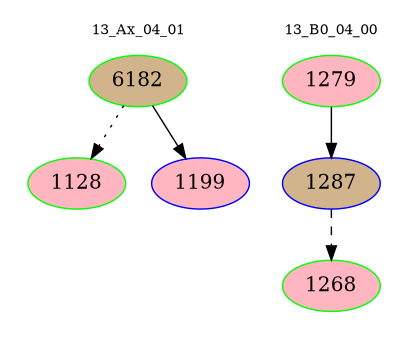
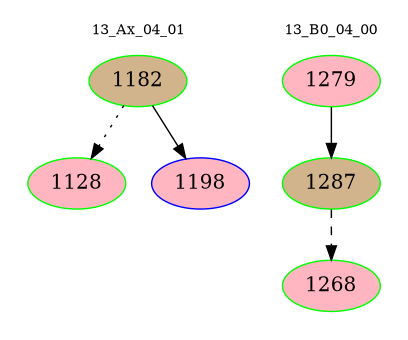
(138, 81) -> (138, 81)
(201, 183) -> (201, 183)
(331, 183) -> (331, 183)
